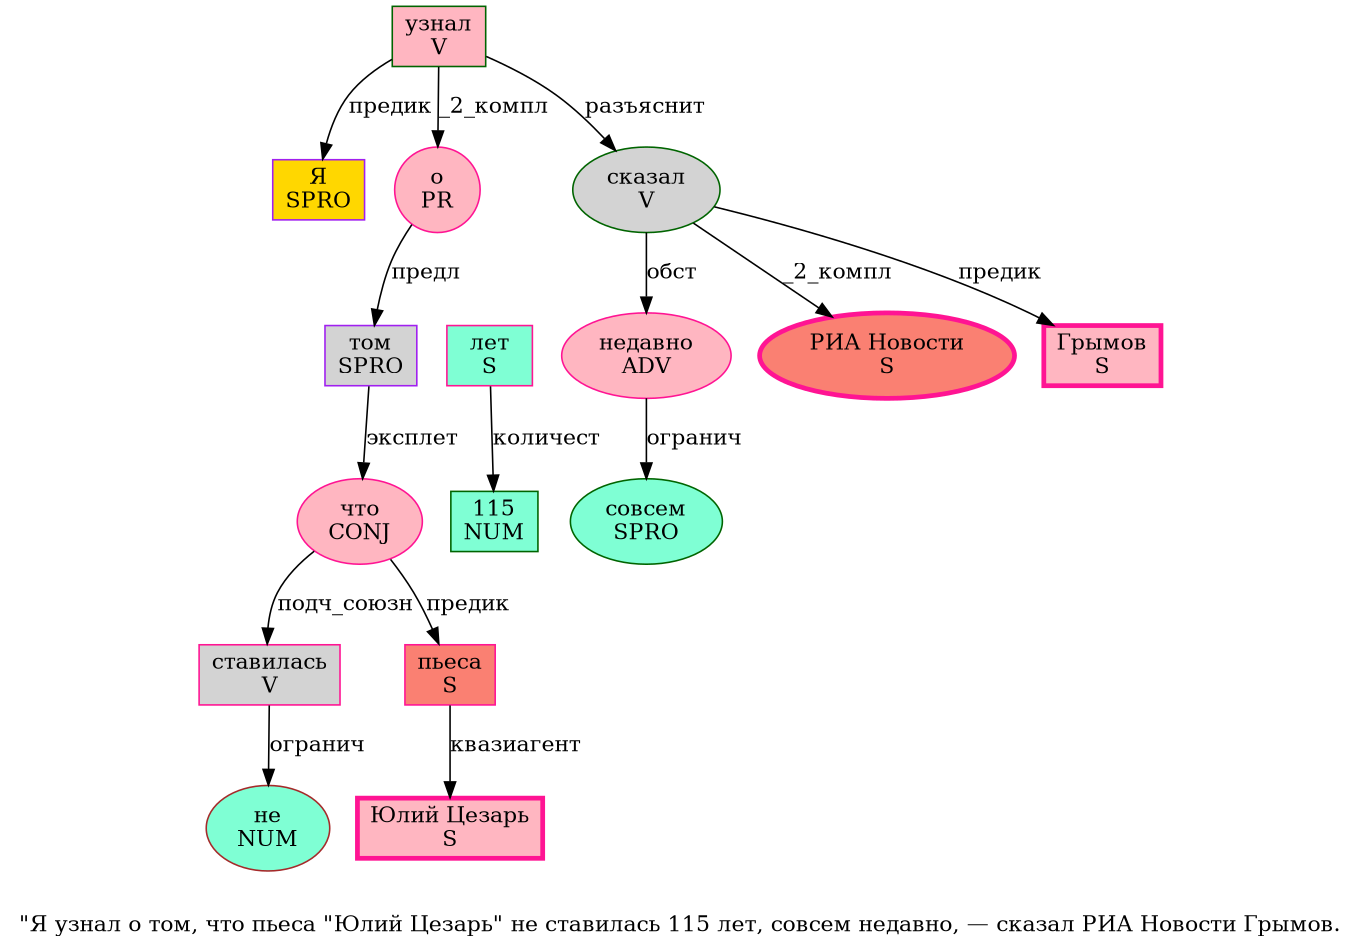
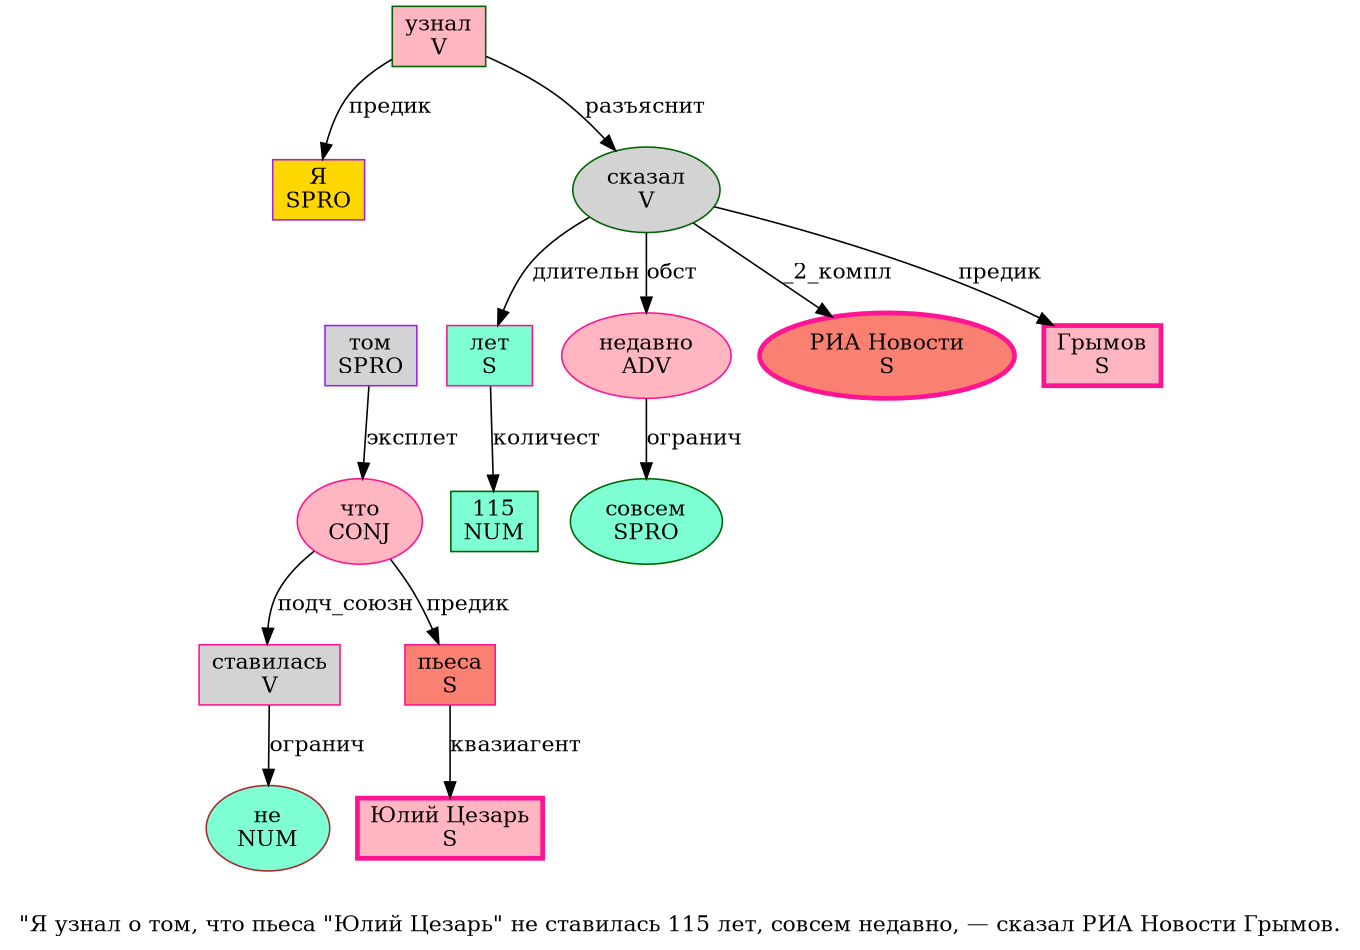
(437, 190) -> none
none -> (537, 256)
